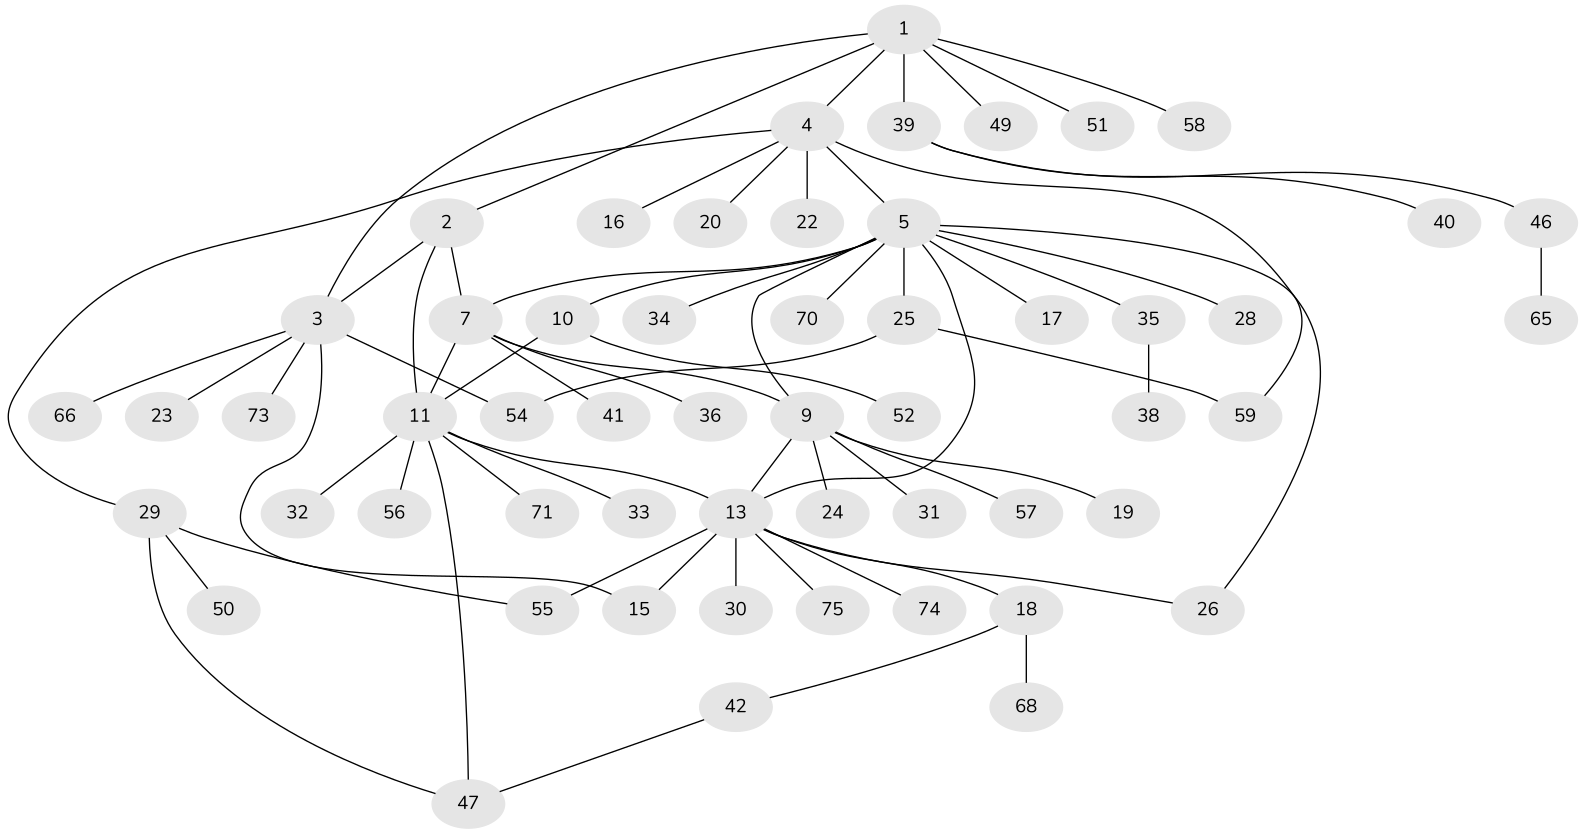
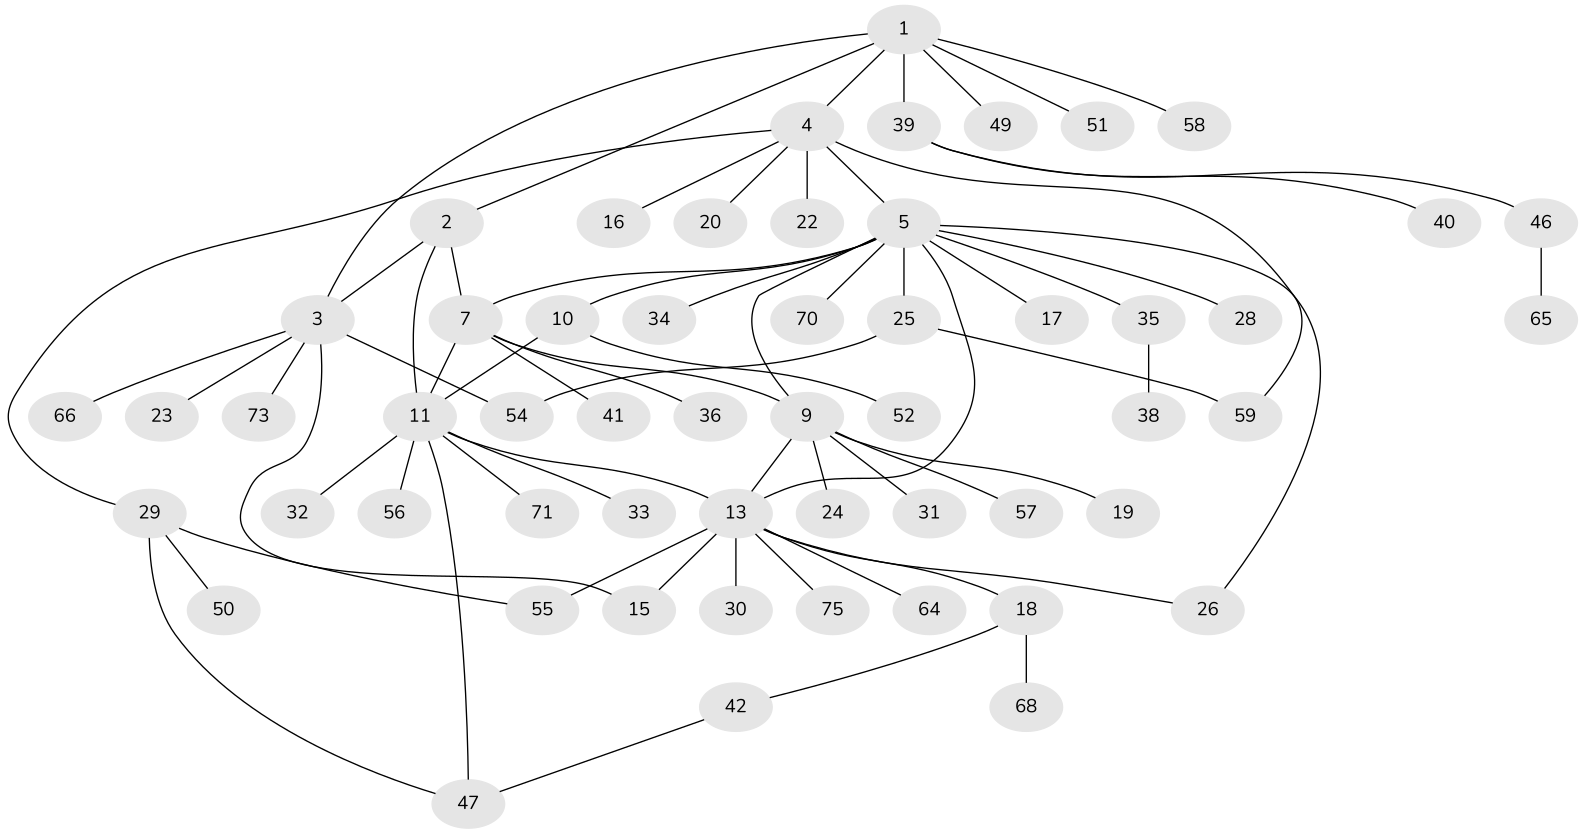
(930, 610) -> (930, 610)
